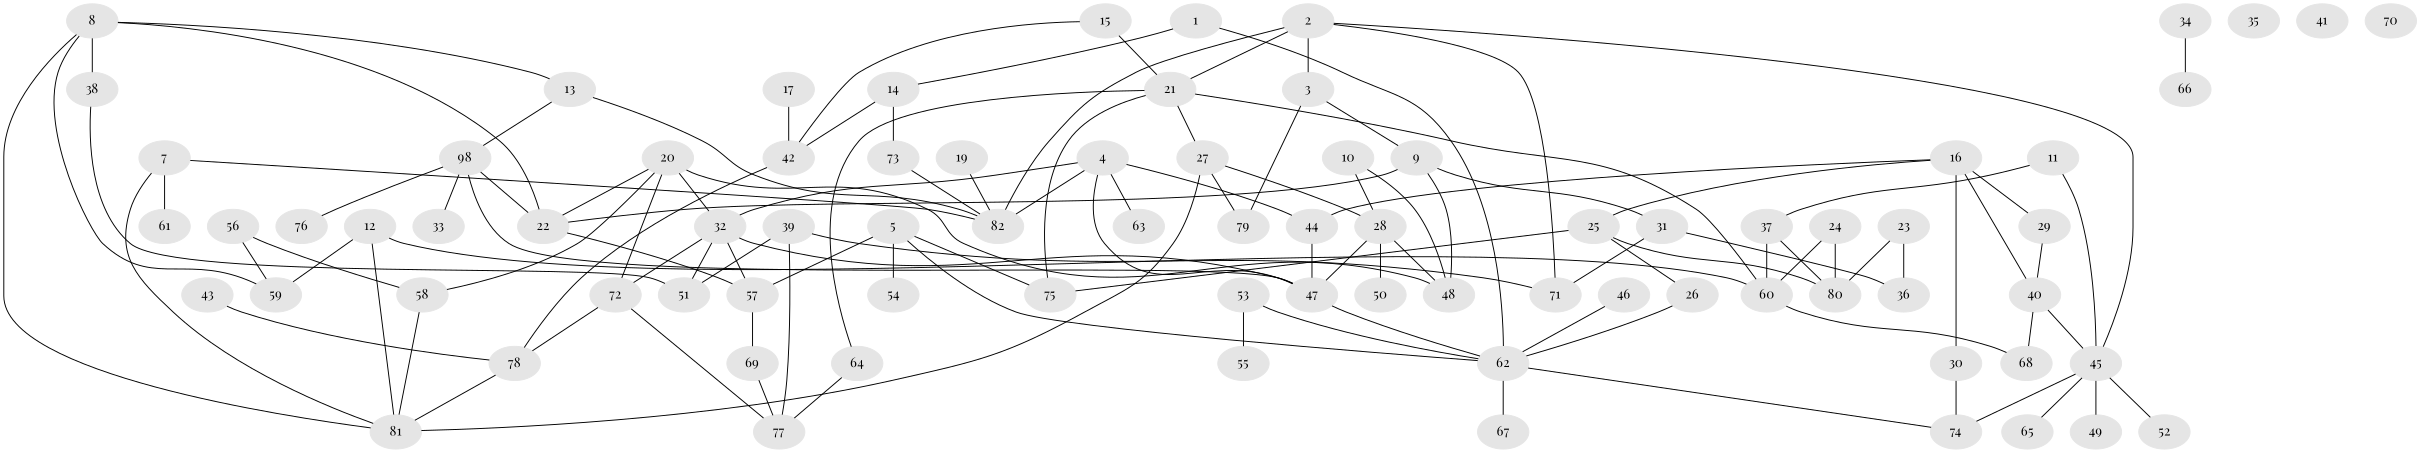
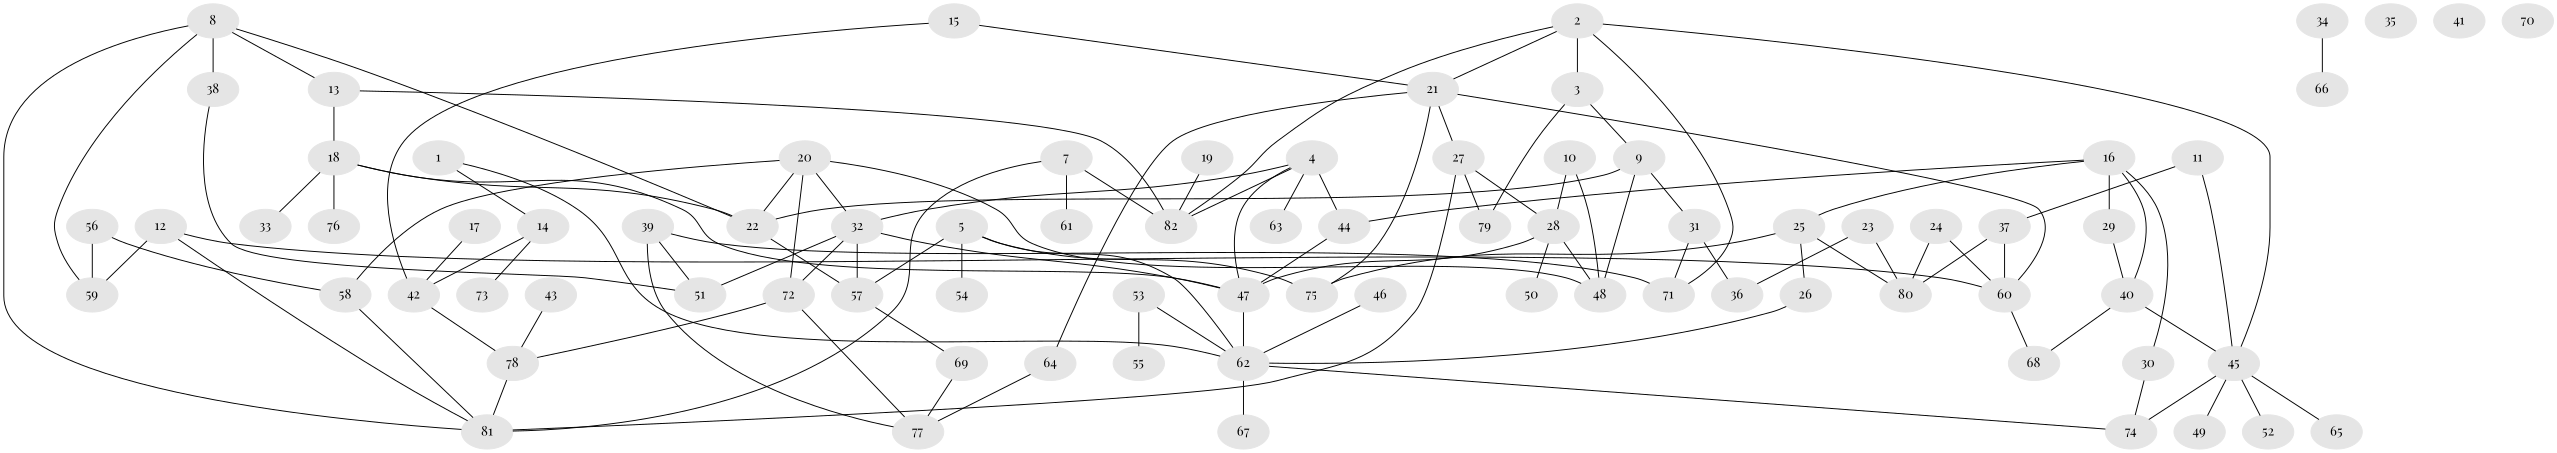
(465, 158) -> (334, 158)
(946, 192) -> none
